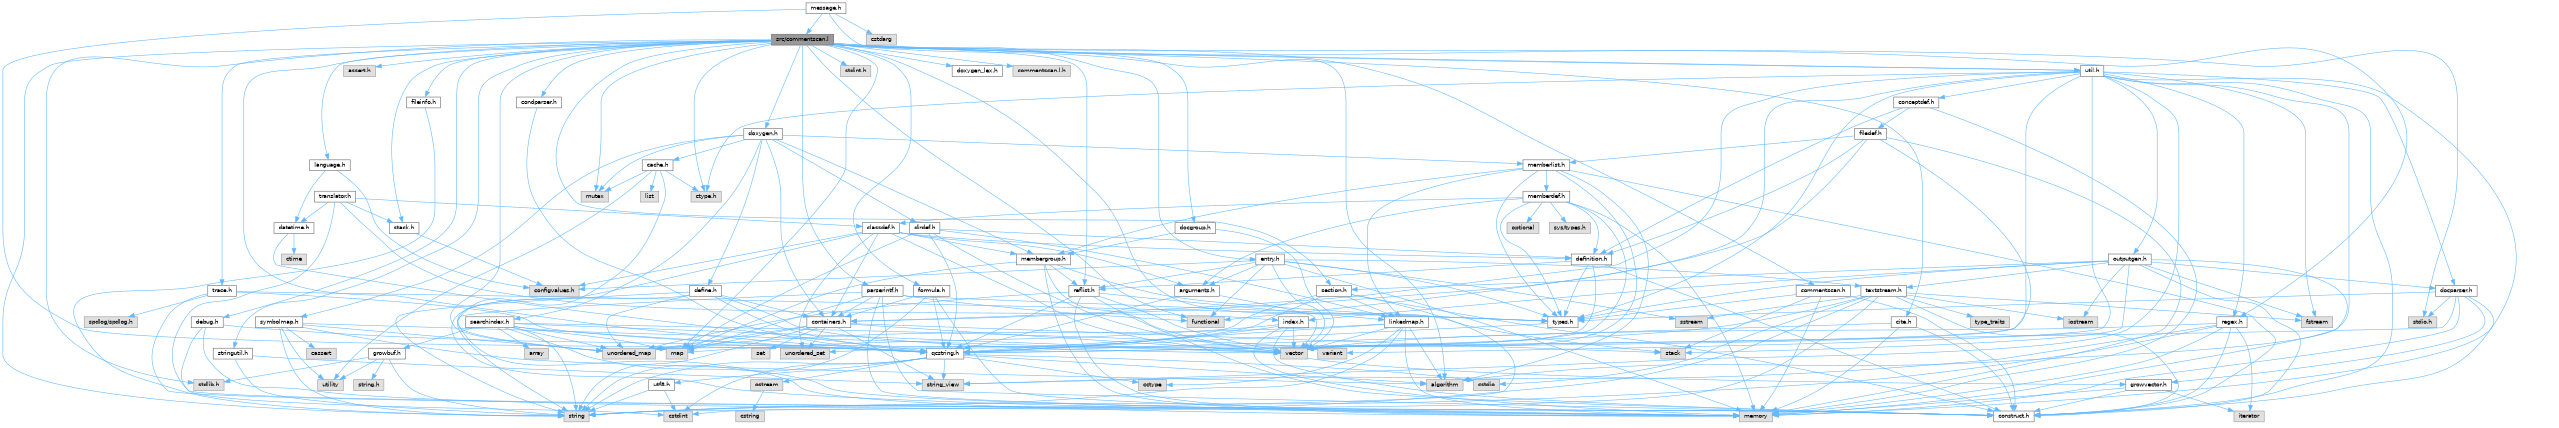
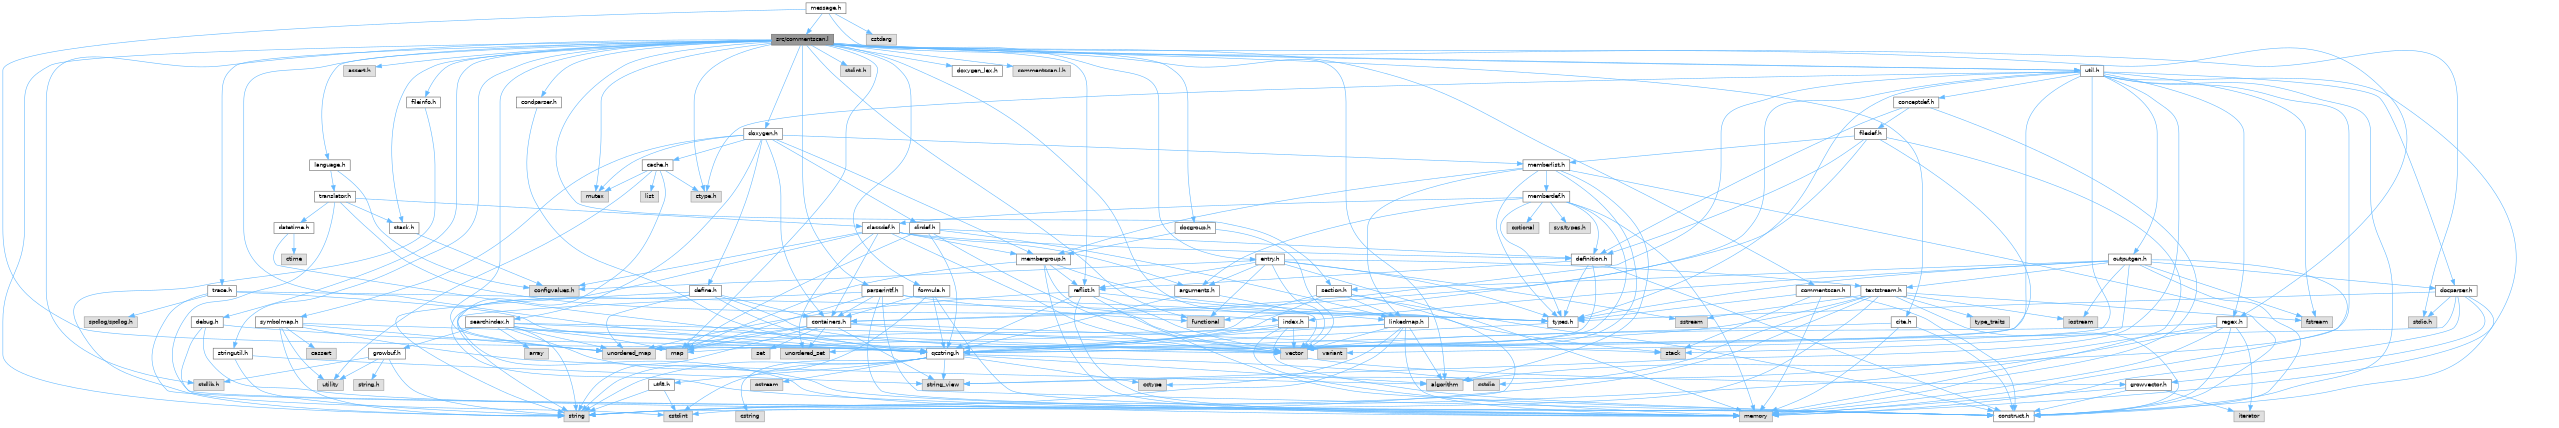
(309, 192) -> (332, 178)
(760, 398) -> (820, 361)
